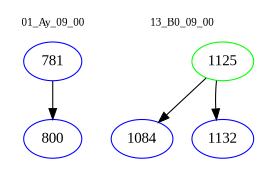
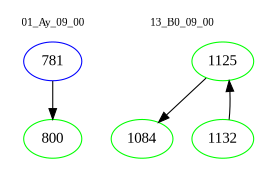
(216, 95) -> (230, 106)
(53, 139) -> (53, 139)
(142, 139) -> (142, 139)
(223, 139) -> (223, 139)
